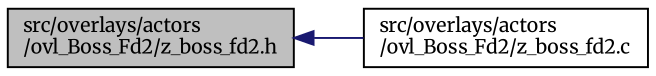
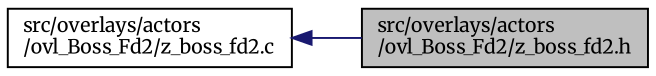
(339, 38) -> (337, 38)
